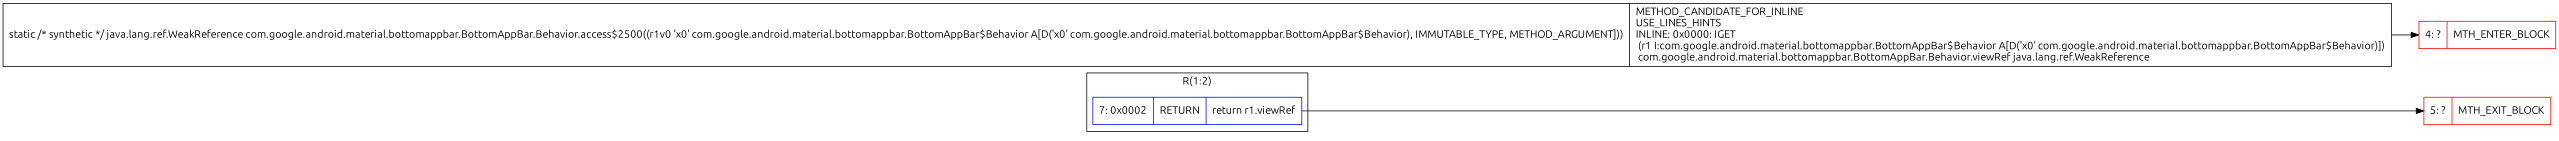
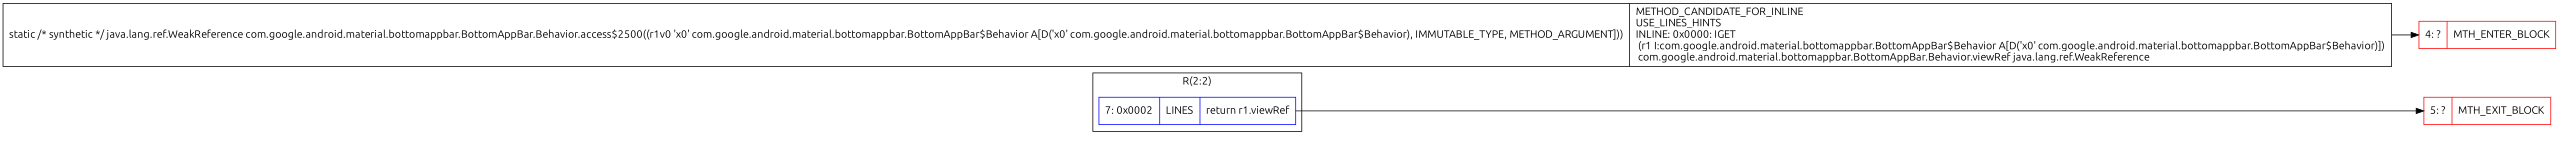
(1197, 82) -> (1197, 82)
(1180, 111) -> (1180, 111)
